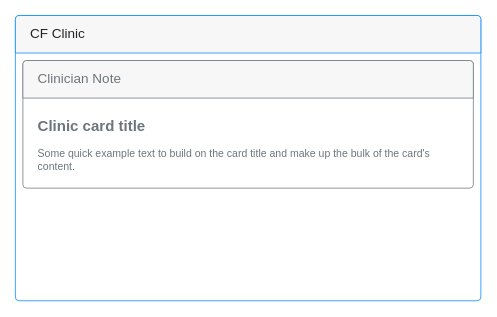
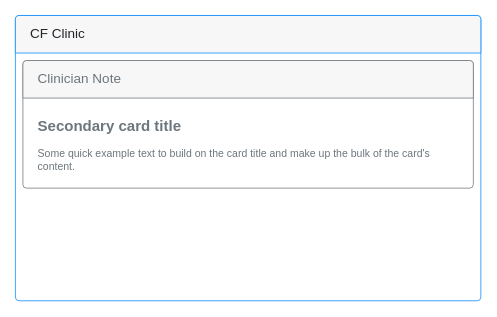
(249, 153) -> (249, 153)
